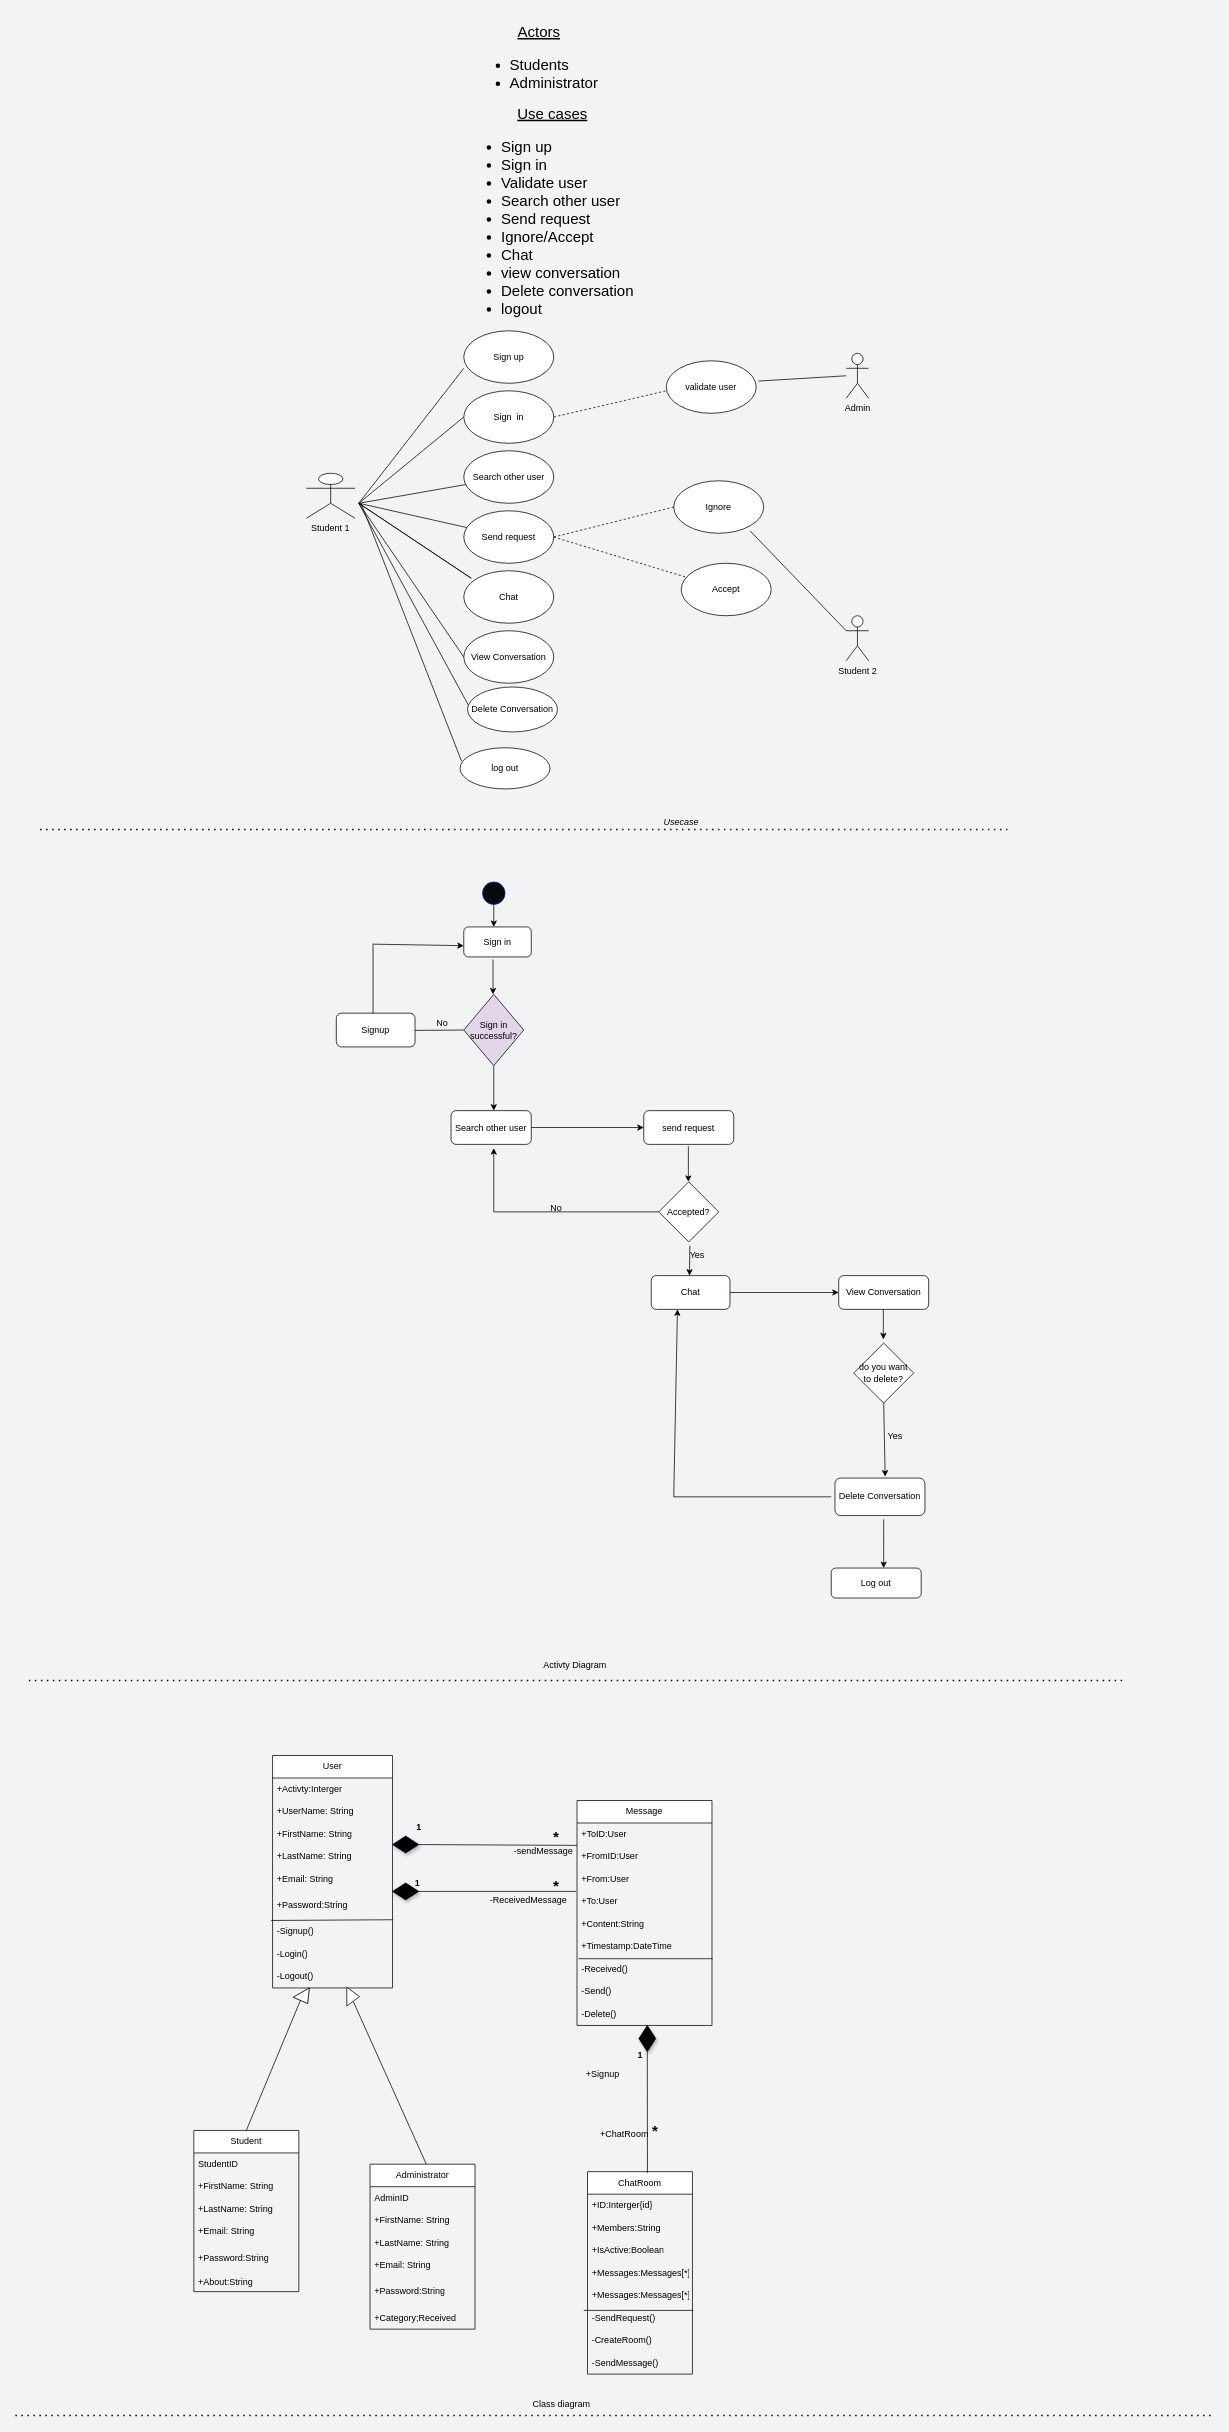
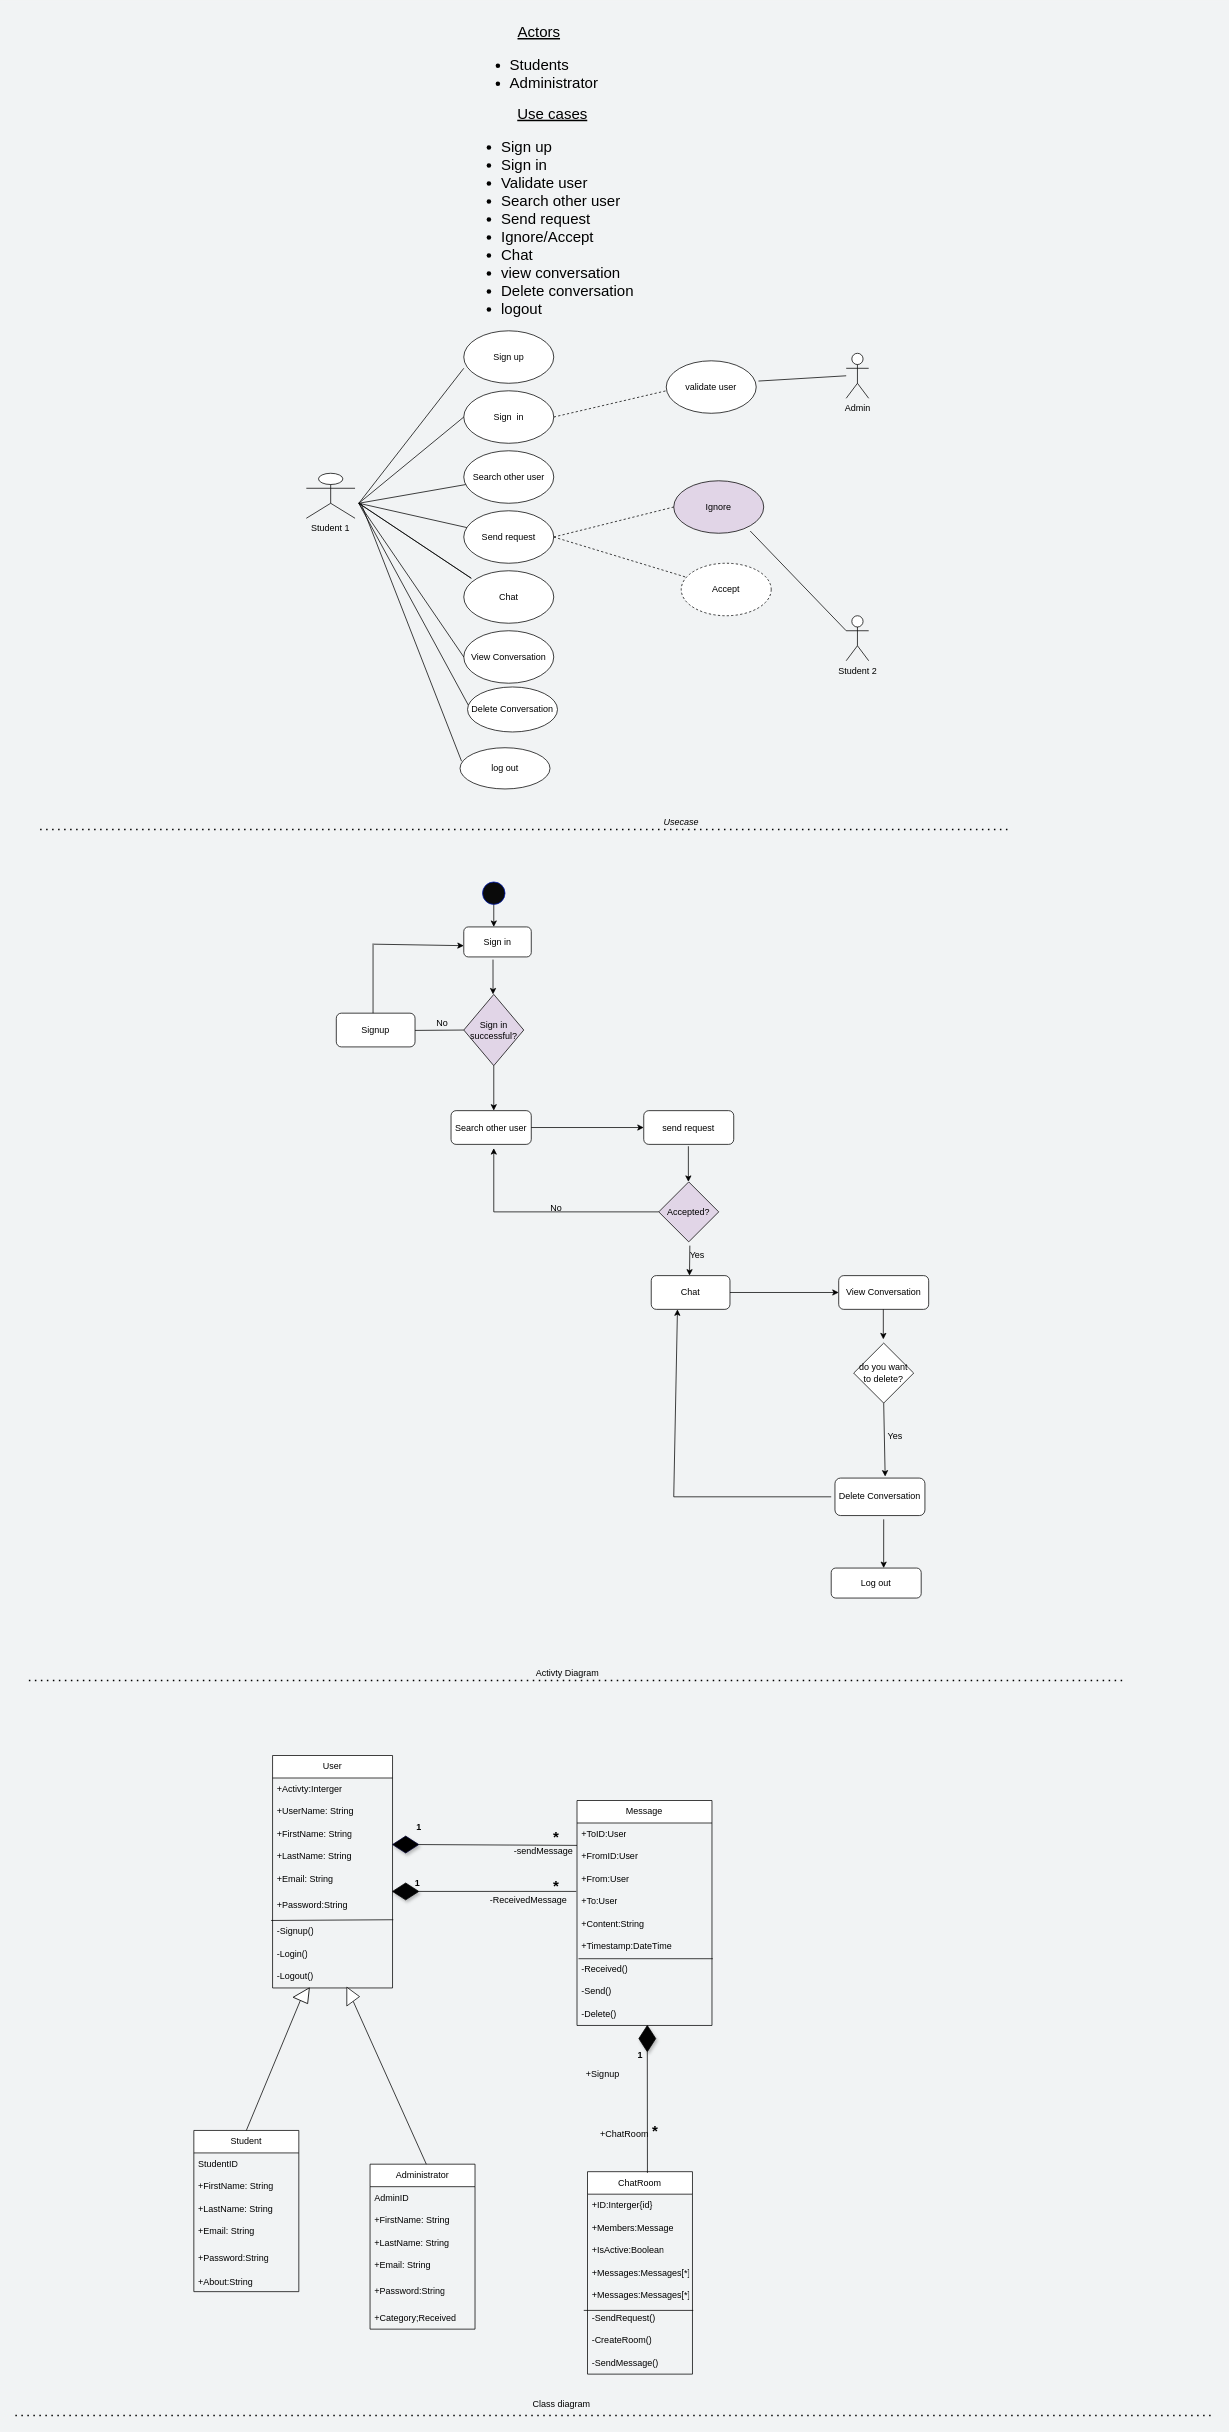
(719, 507) -> (719, 507)
(726, 589) -> (726, 589)
(689, 1212) -> (689, 1212)
(575, 1665) -> (567, 1673)
(628, 2228) -> (631, 2228)
